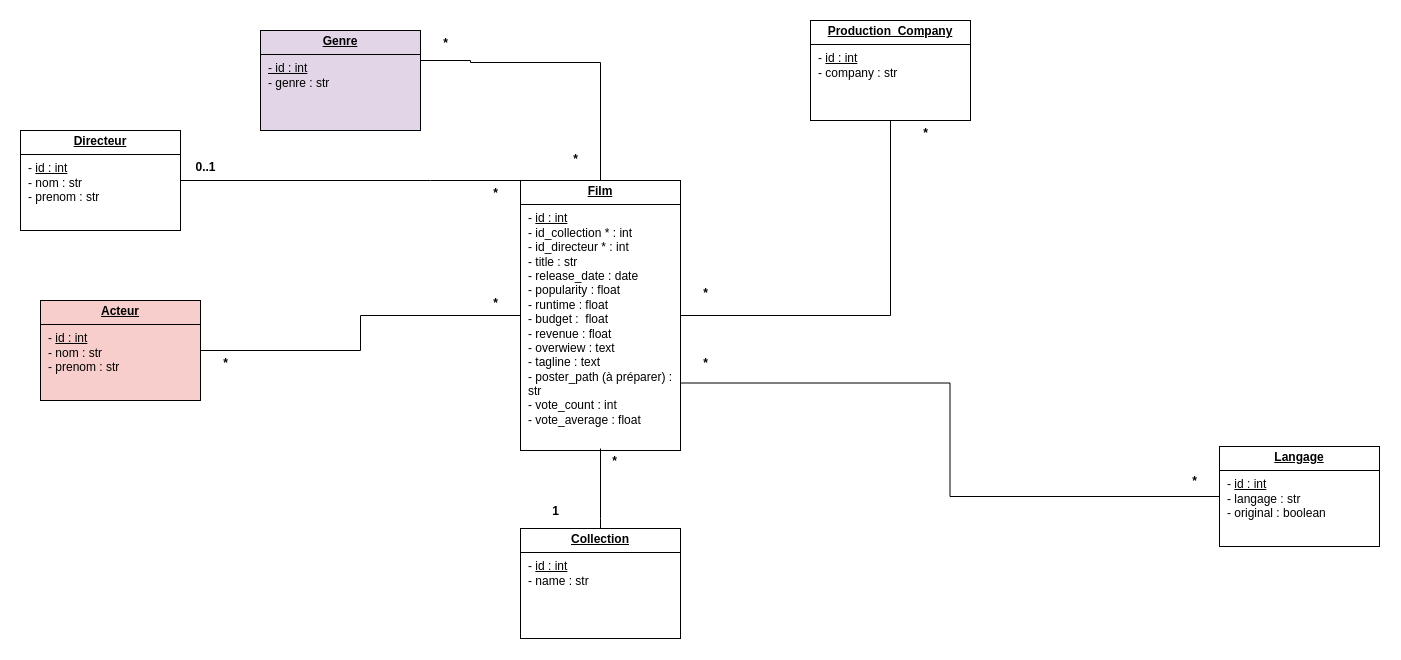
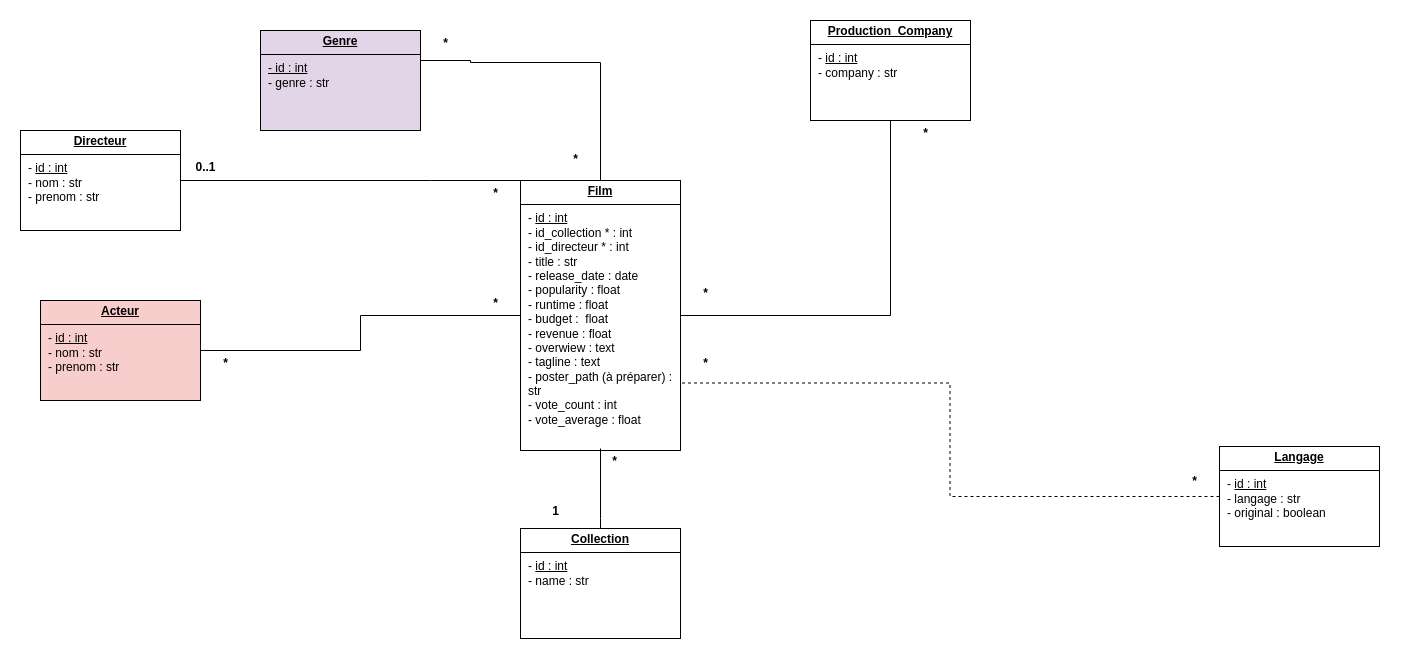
(950, 439) -> (950, 439)
